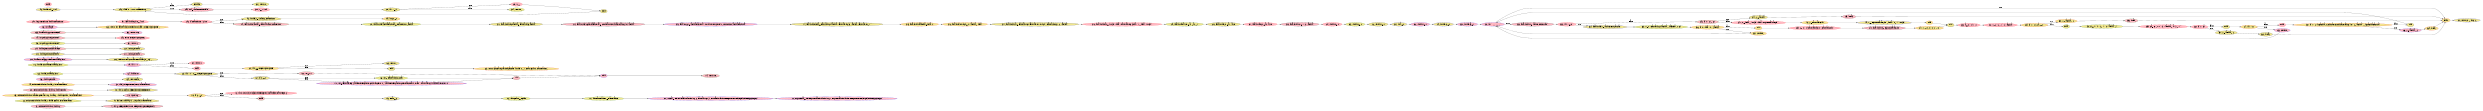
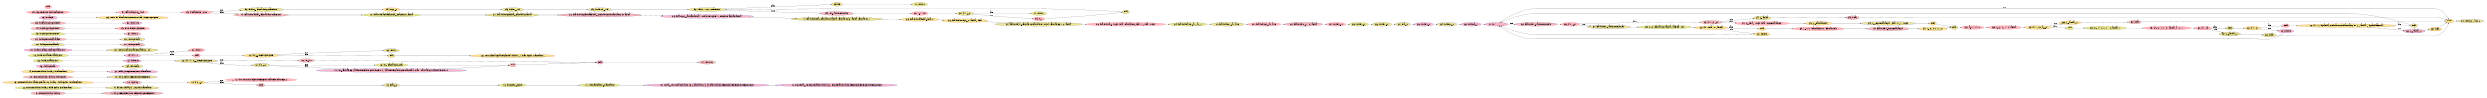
none -> (513, 10)
(261, 19) -> (261, 10)
(133, 85) -> (133, 72)
